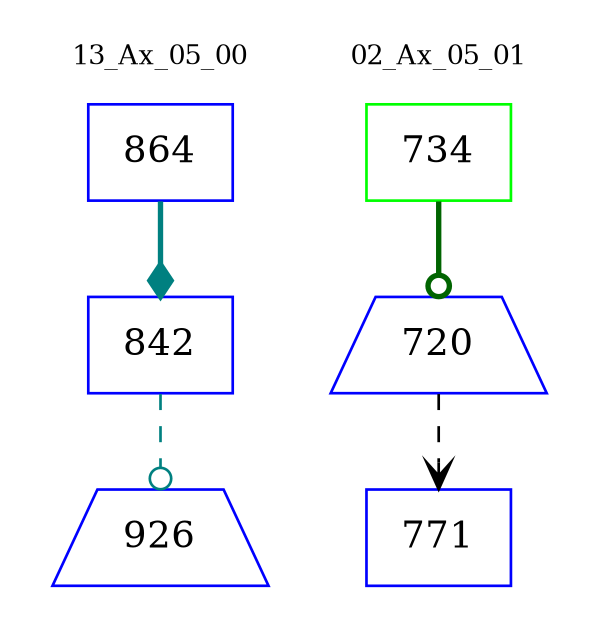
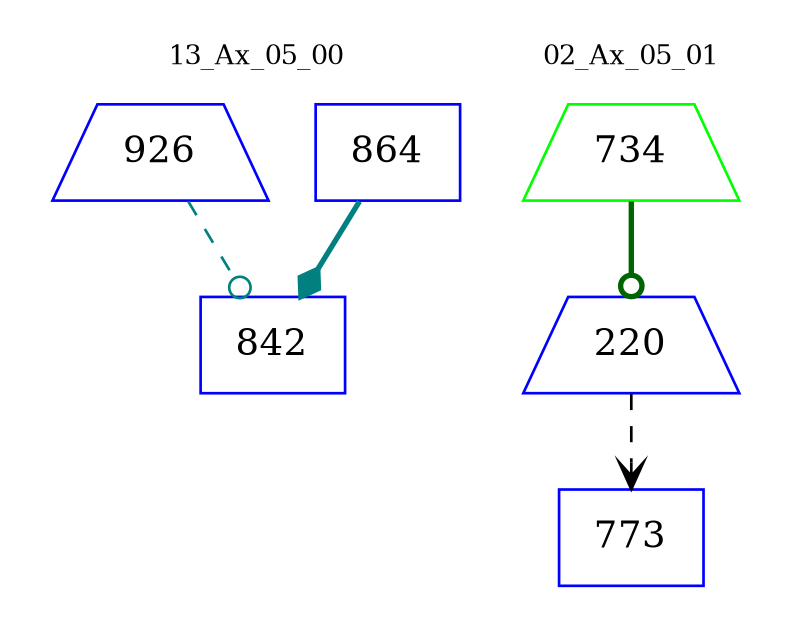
(439, 152) -> (631, 152)
(439, 345) -> (631, 345)
(160, 431) -> (211, 240)
(439, 538) -> (631, 538)
